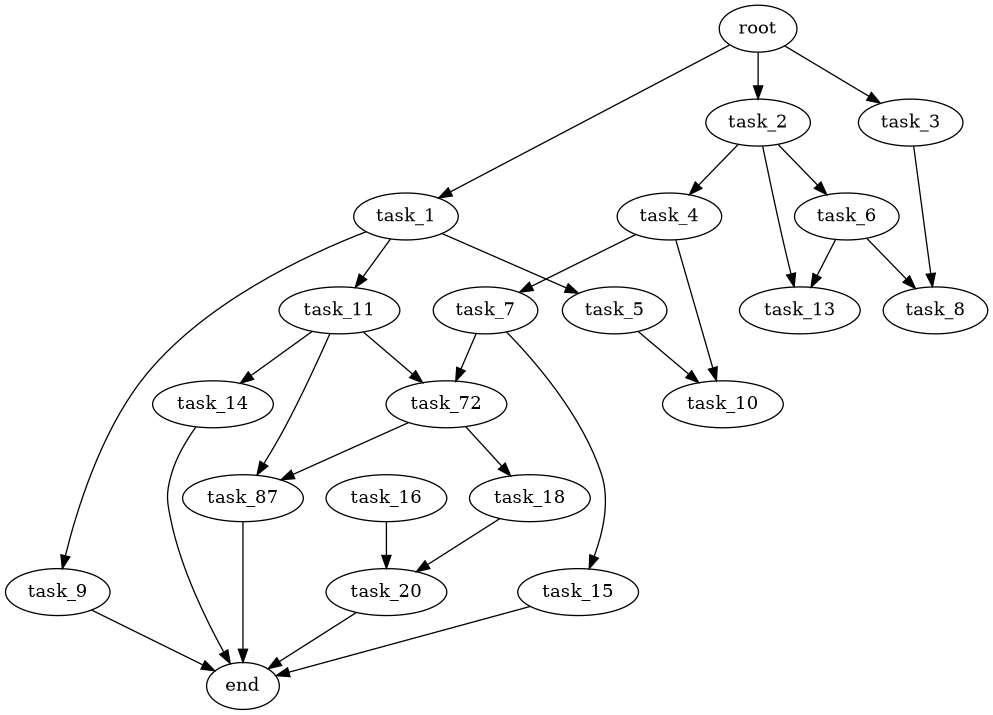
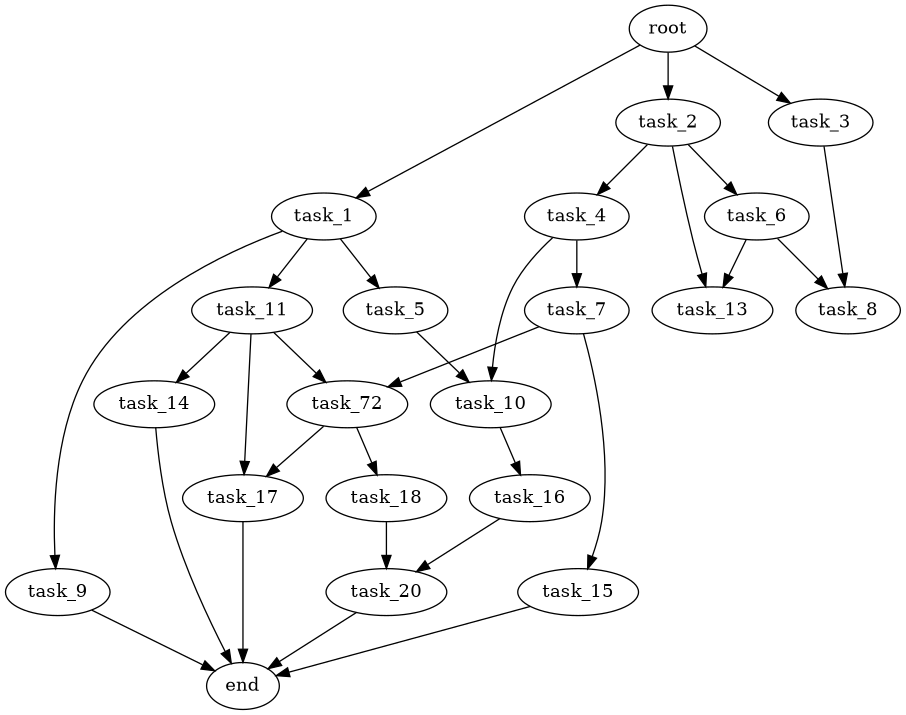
none -> (508, 445)
(243, 498) -> (243, 498)
